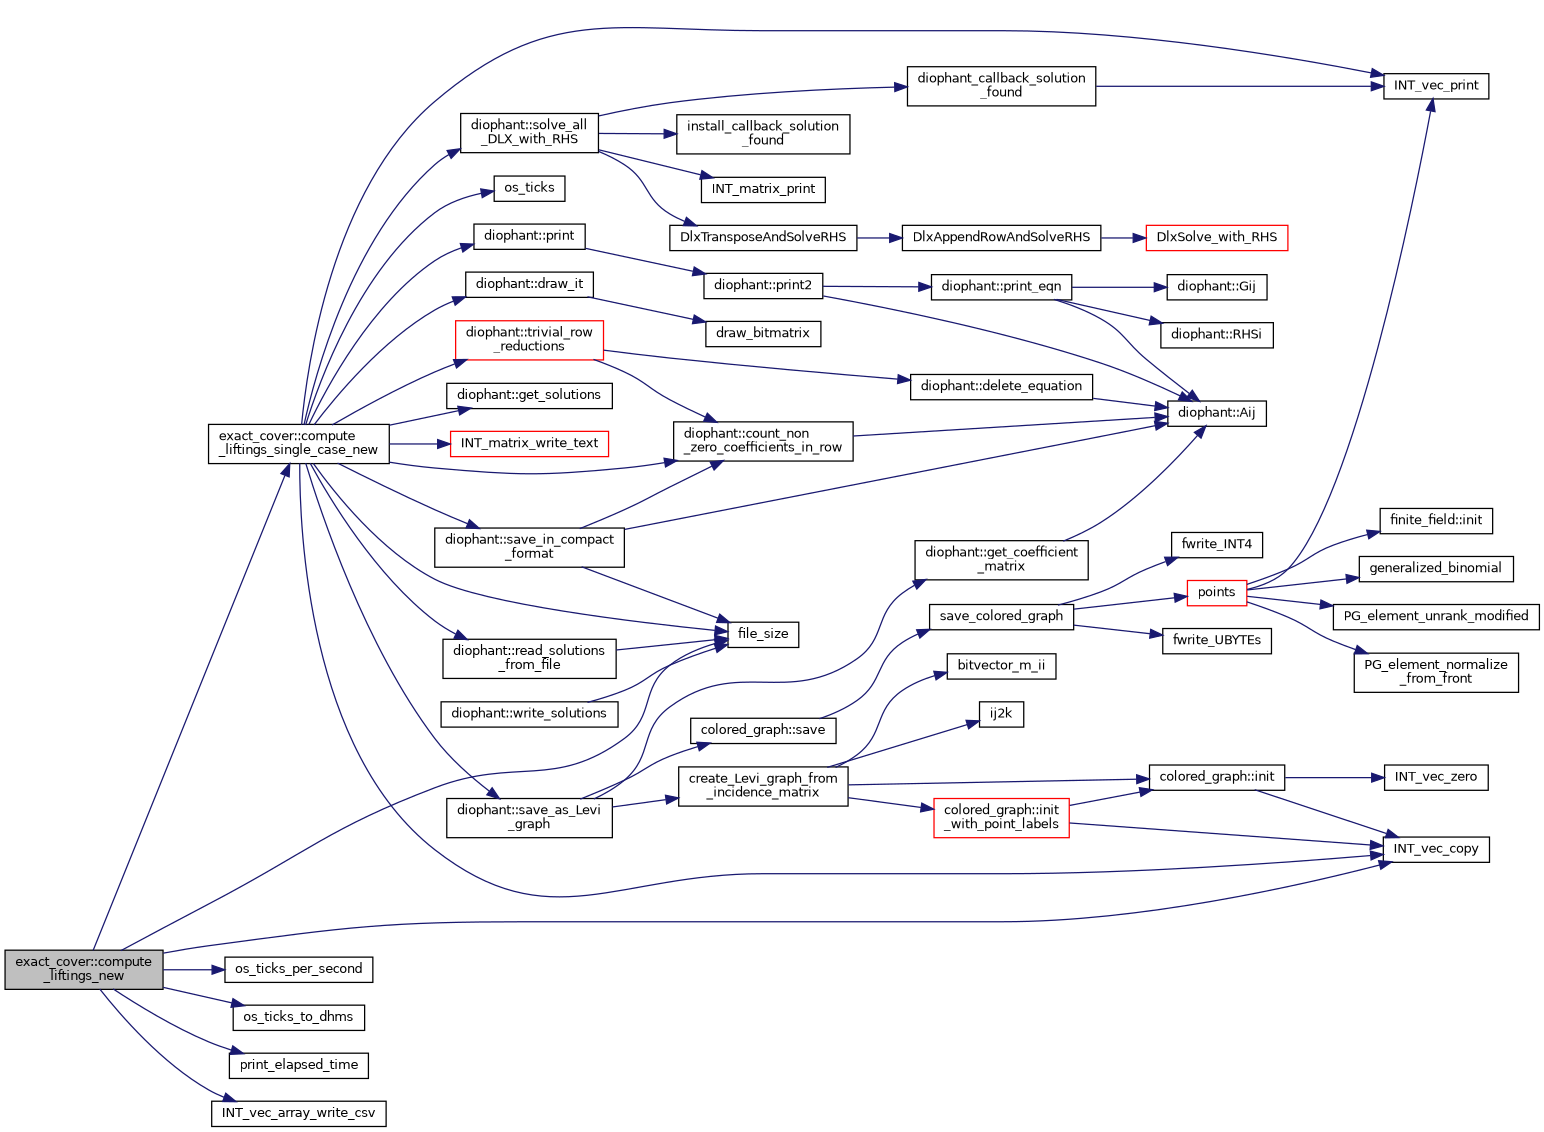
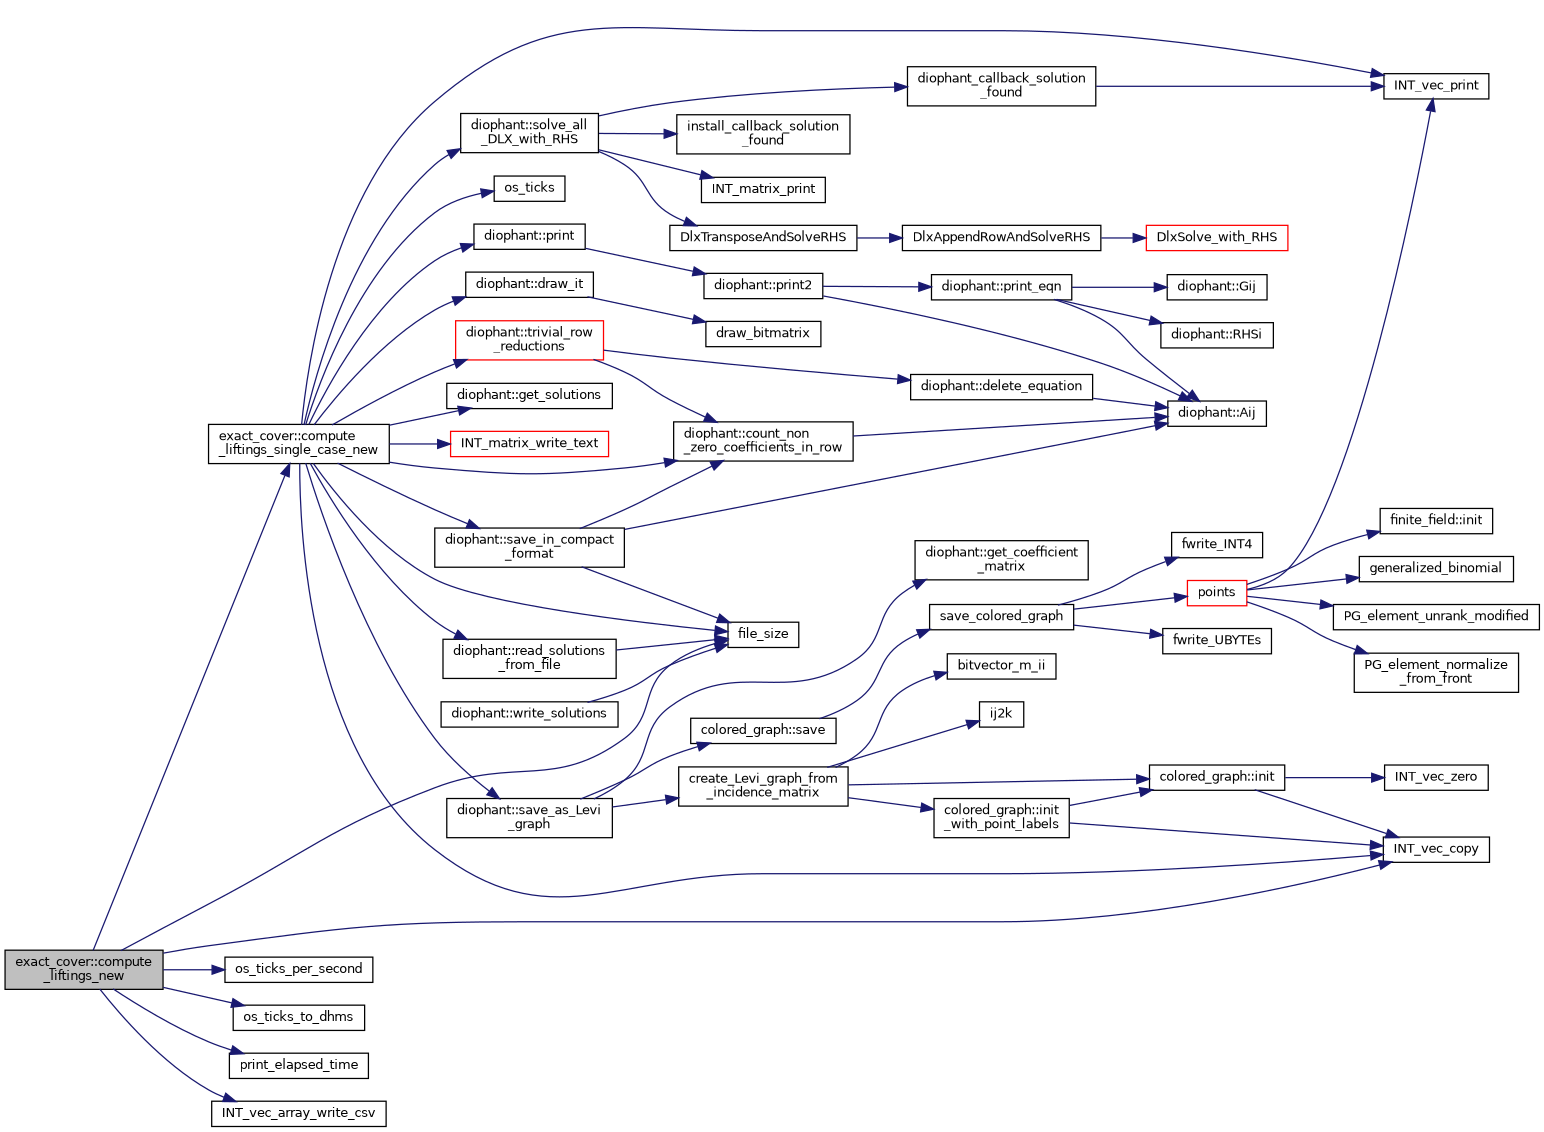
(1136, 496) -> none
(1002, 818) -> (1002, 818)
